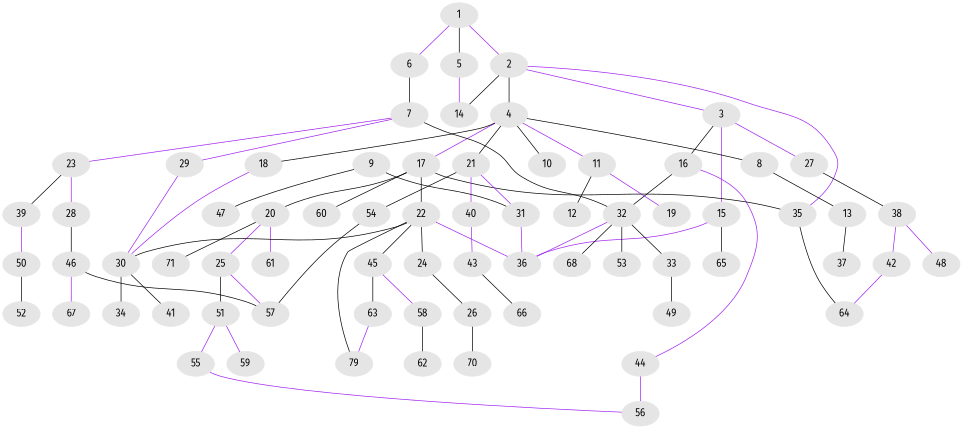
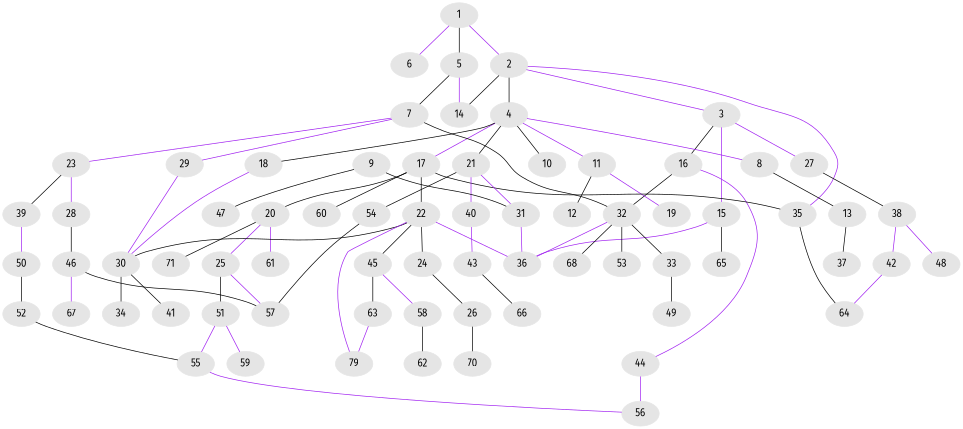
(409, 90) -> (434, 90)
(635, 138) -> (635, 138)
(341, 269) -> (341, 269)
none -> (106, 344)
